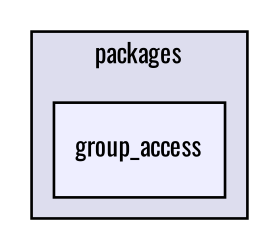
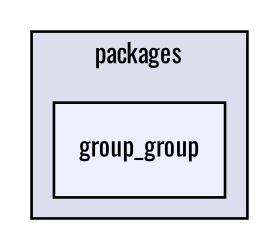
(139, 150) -> (139, 150)
